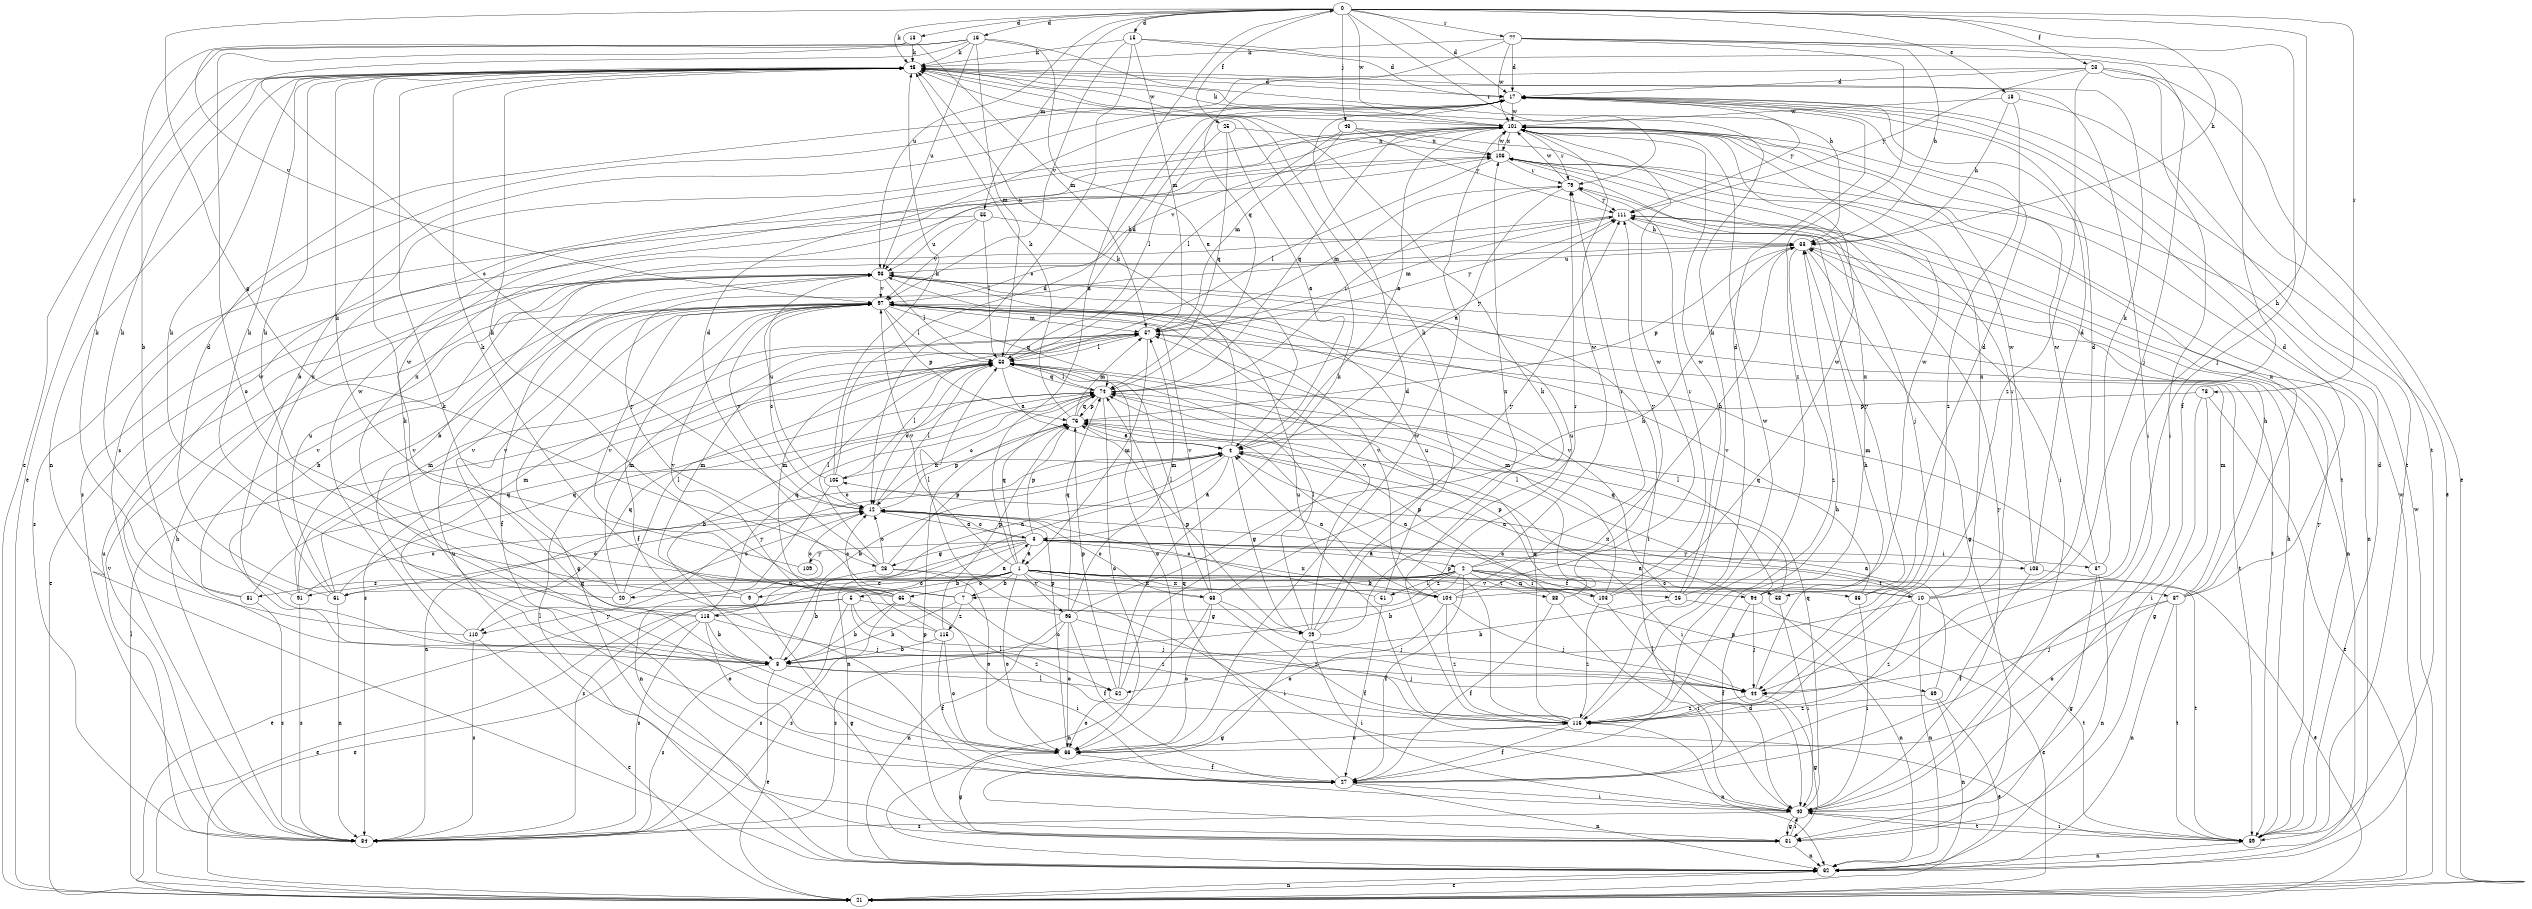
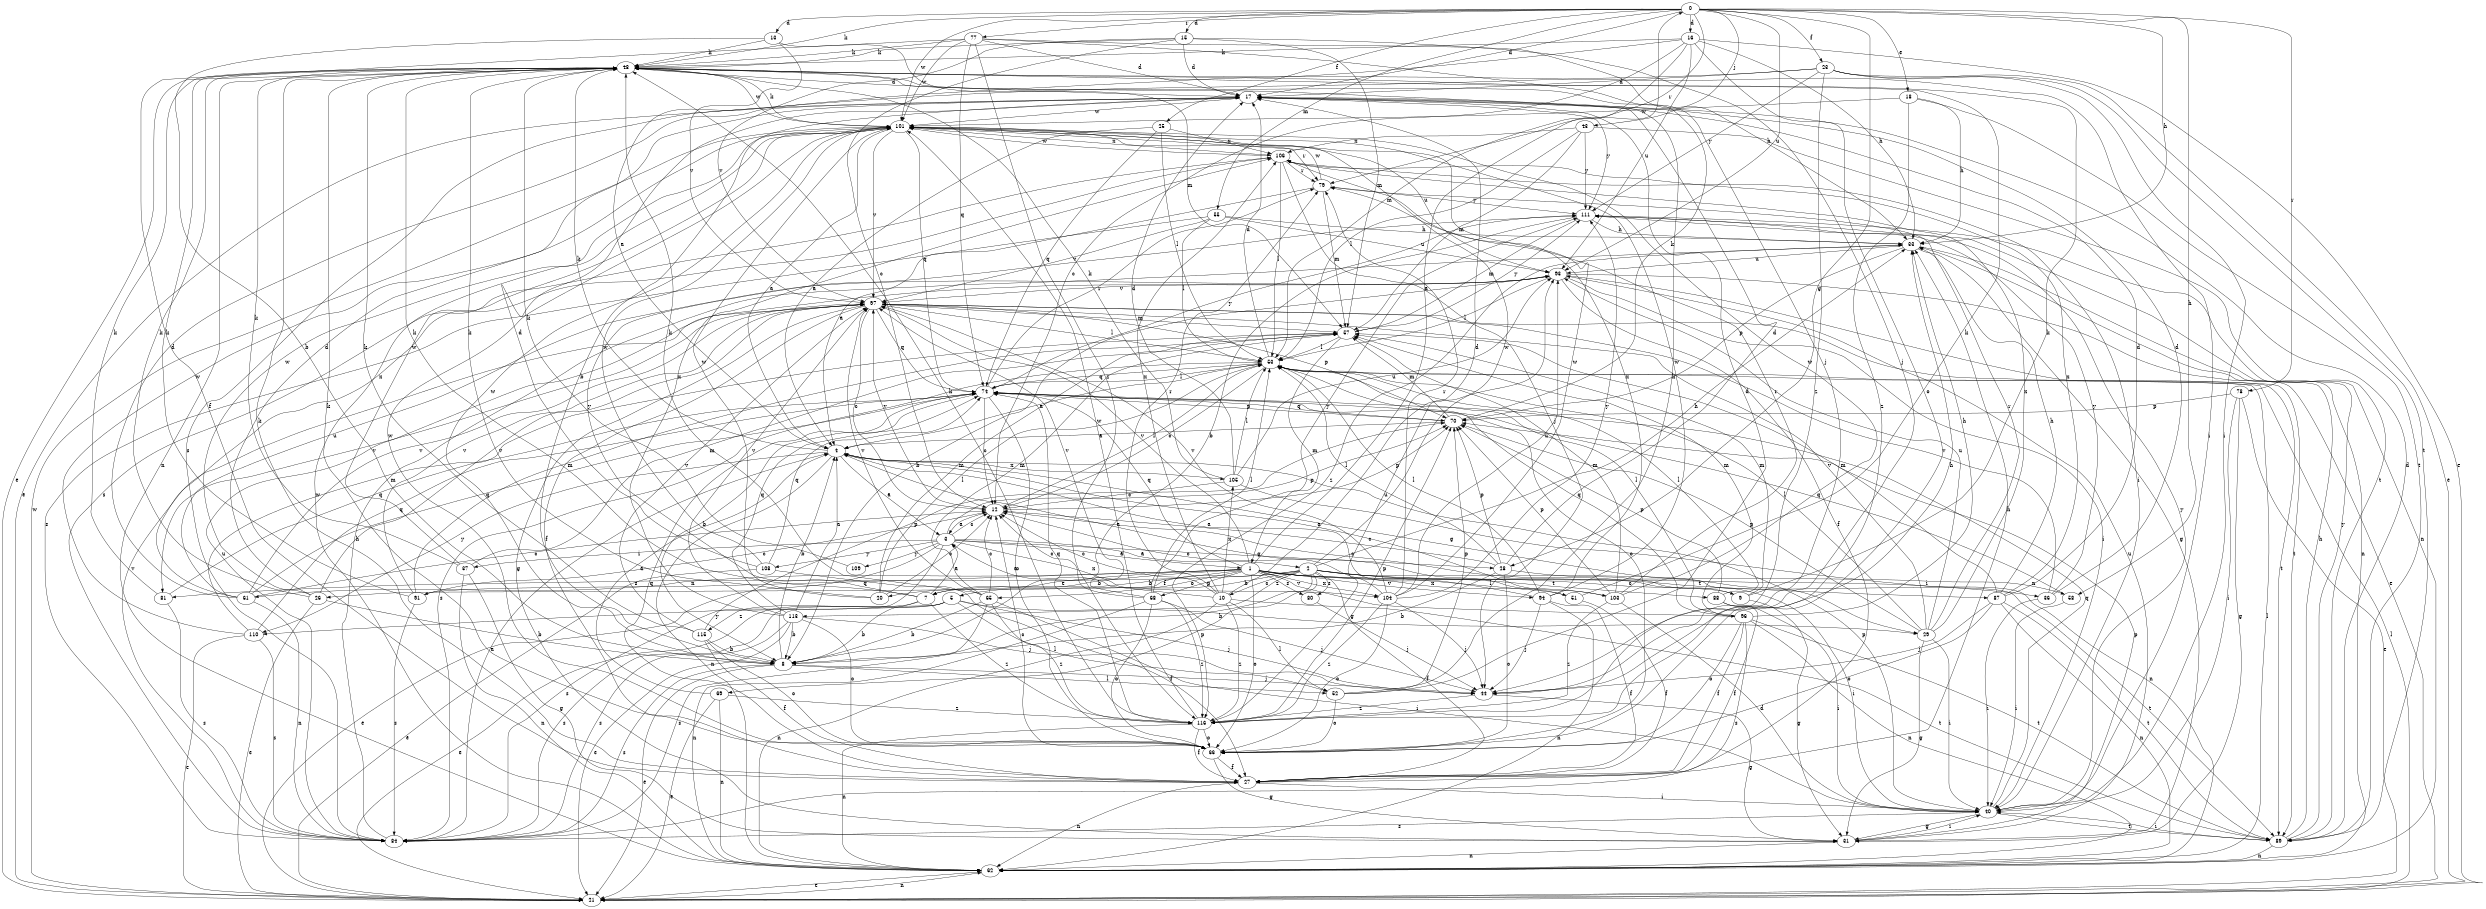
(474, 378) -> (500, 407)
(1075, 422) -> (1453, 422)
none -> (1310, 598)
(1682, 635) -> (1864, 635)
